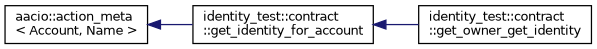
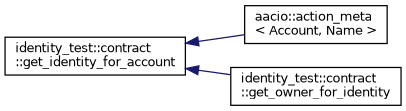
(177, 25) -> (222, 38)
(505, 25) -> (316, 86)
